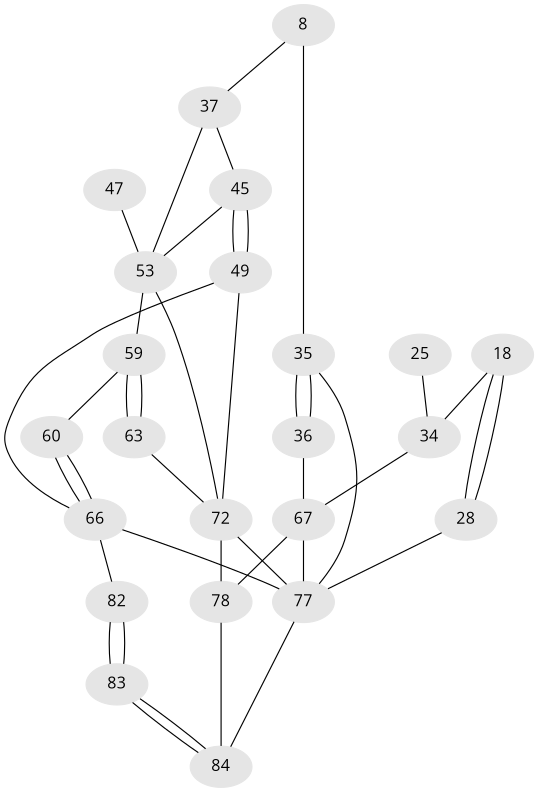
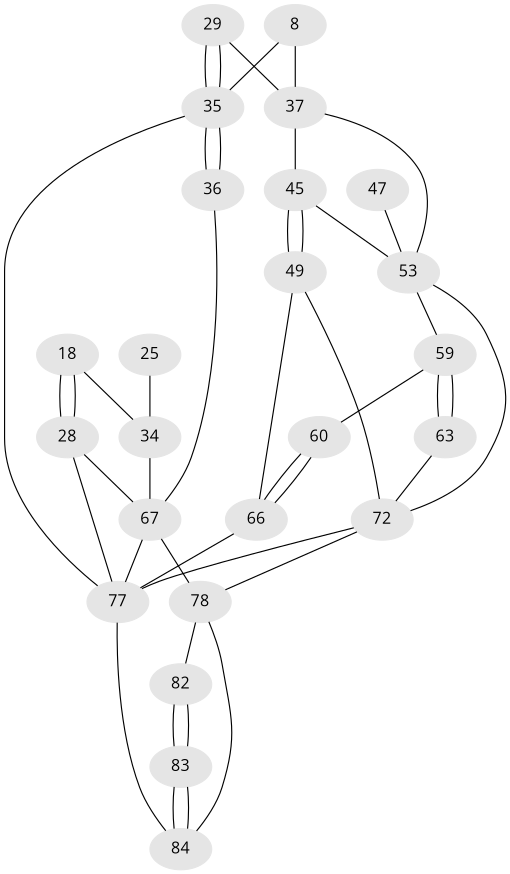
none -> (213, 25)
none -> (109, 478)
(106, 561) -> (191, 643)
